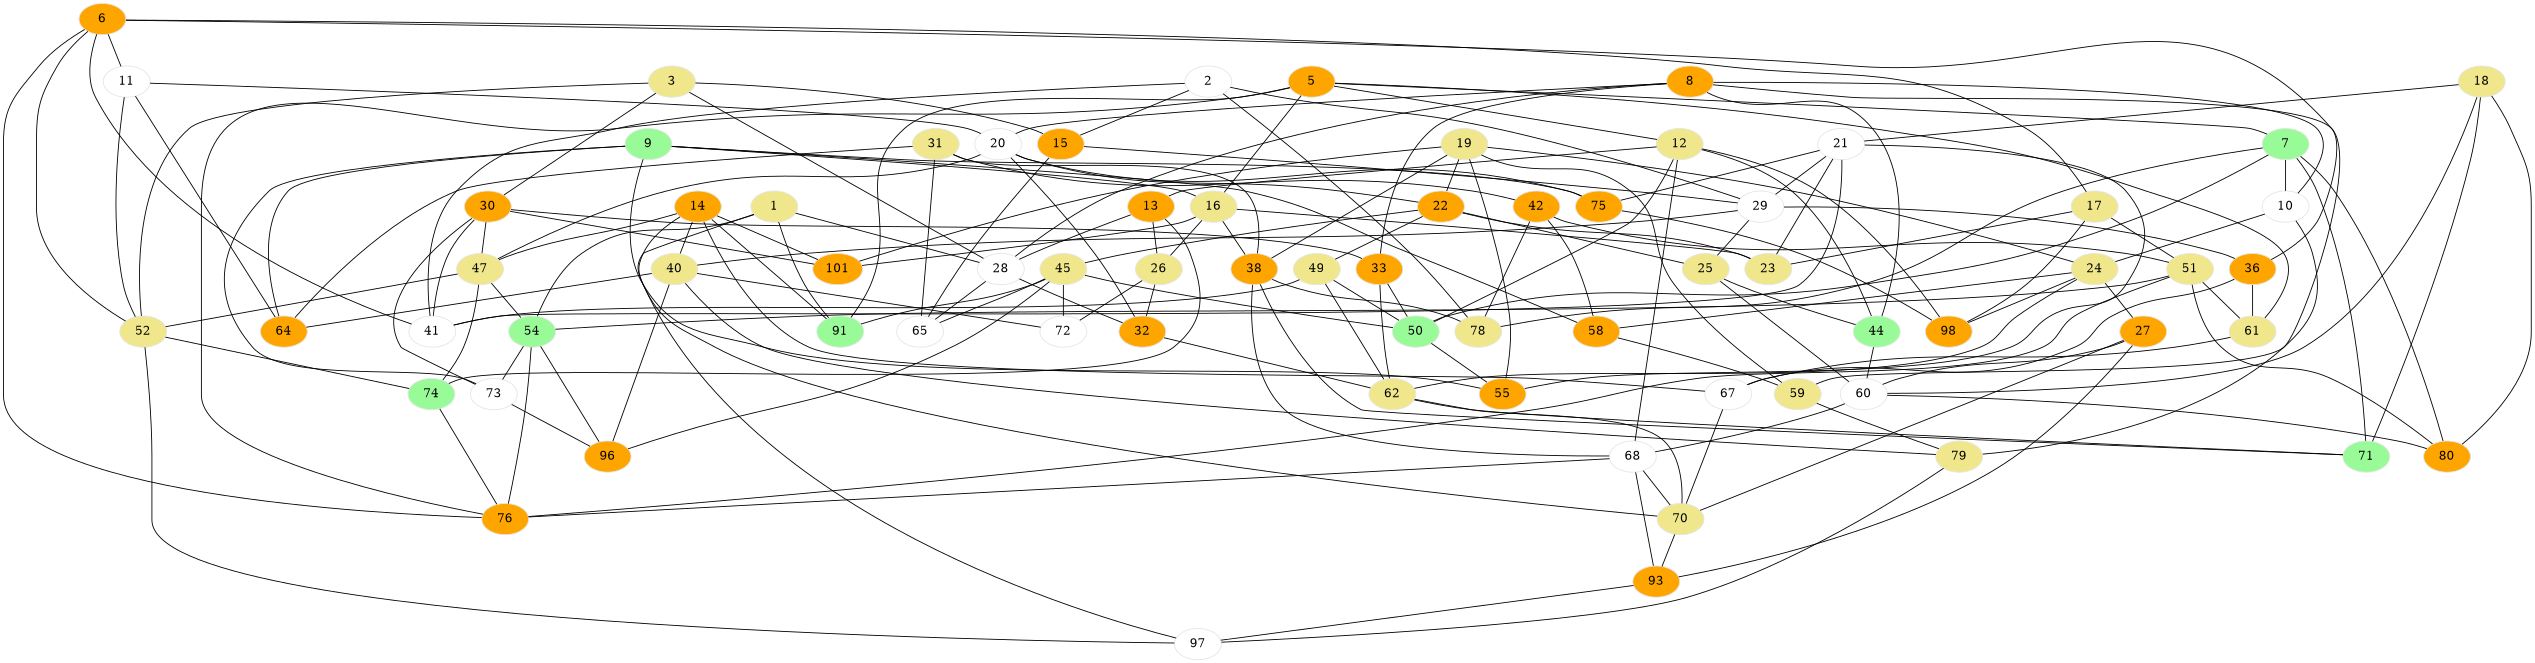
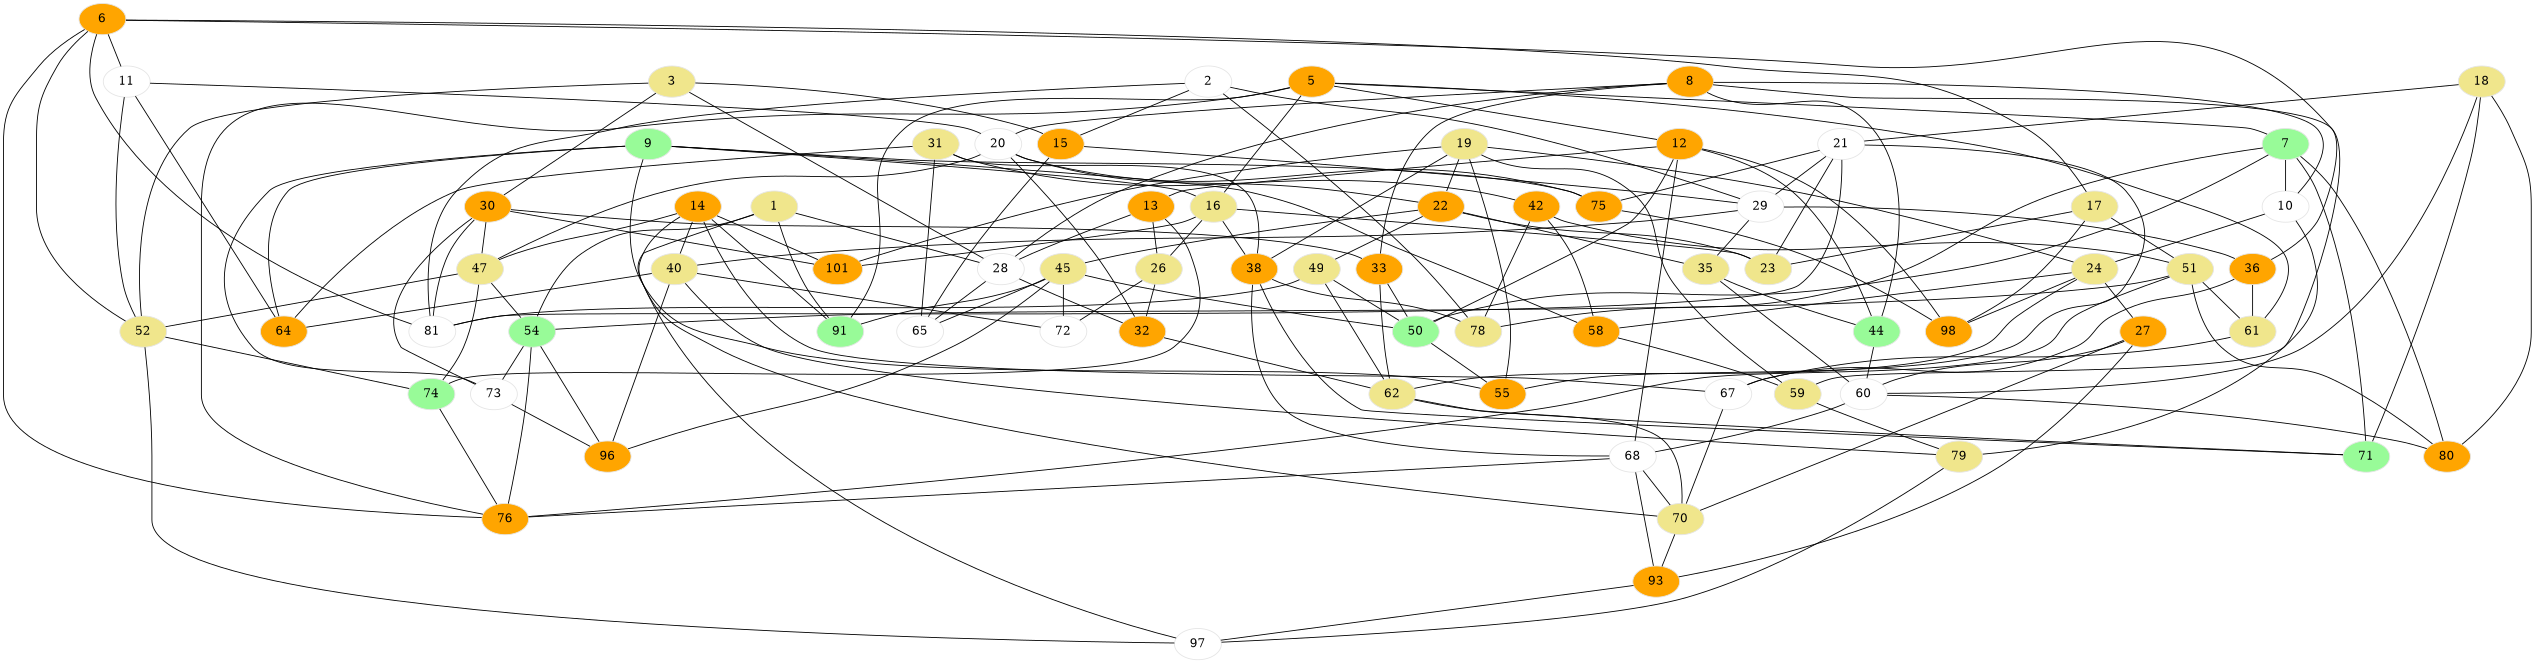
(1680, 144) -> (1680, 144)
(1706, 269) -> (1706, 269)
(432, 332) -> (432, 332)
